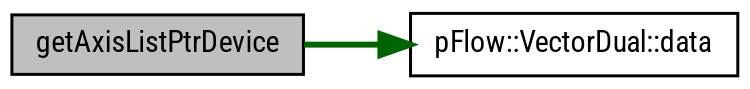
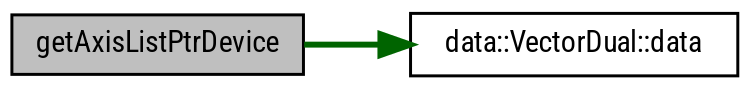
(574, 45) -> (574, 45)
